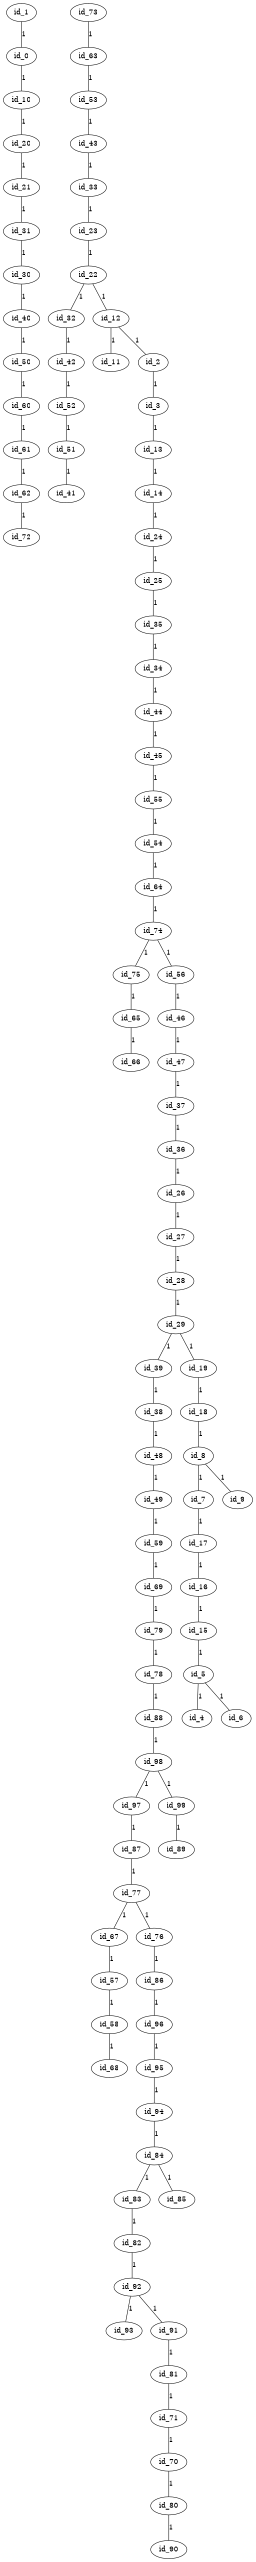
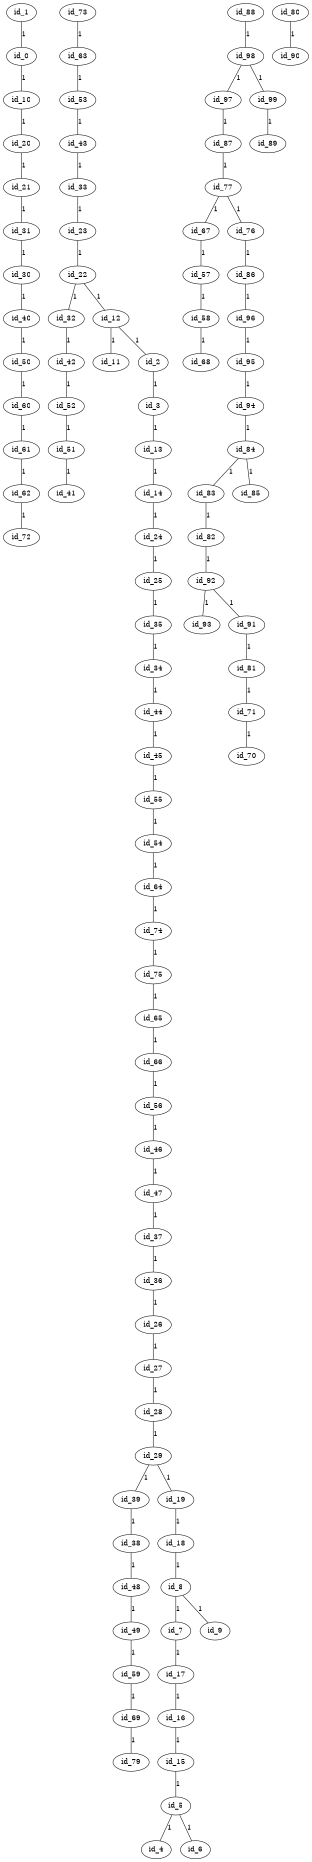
(165, 953) -> (153, 1084)
(154, 1675) -> none
(169, 2484) -> none
